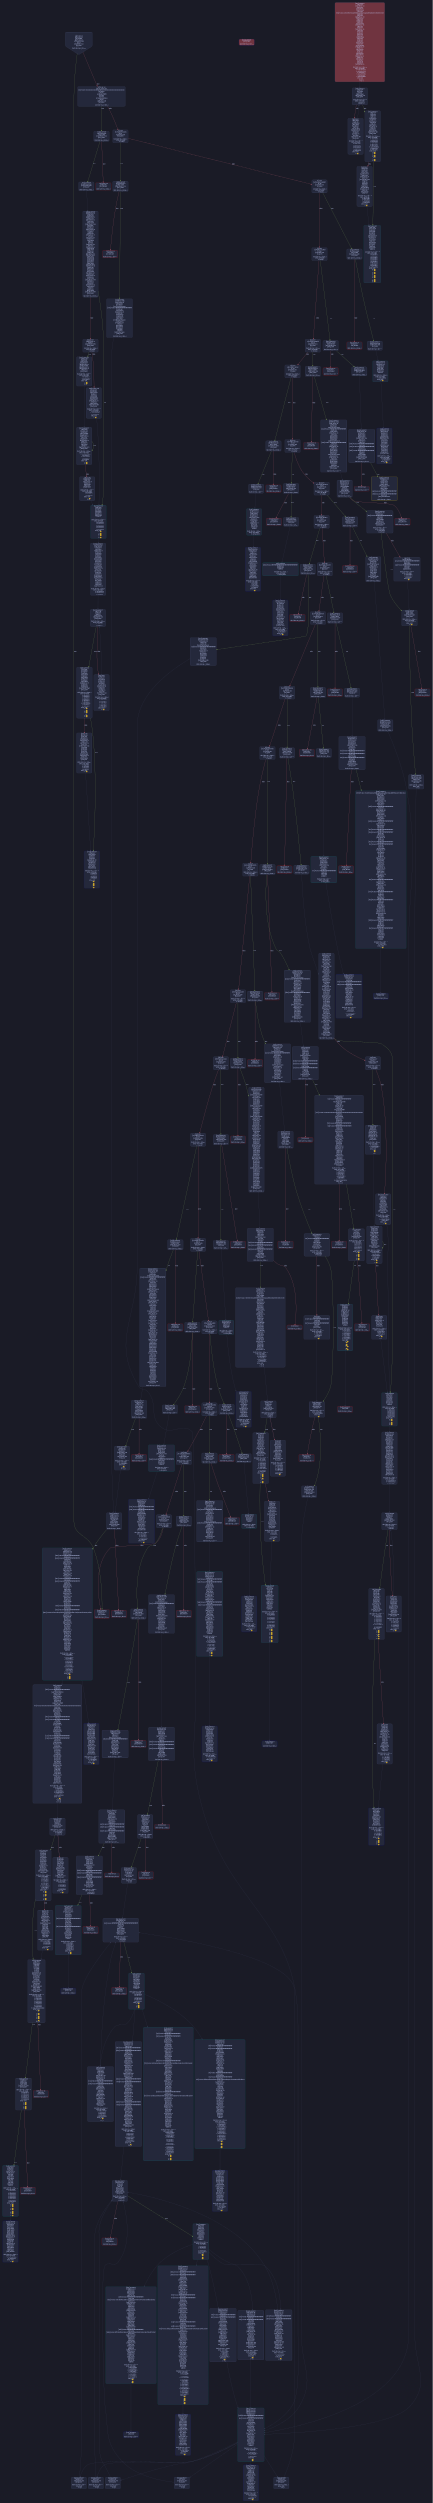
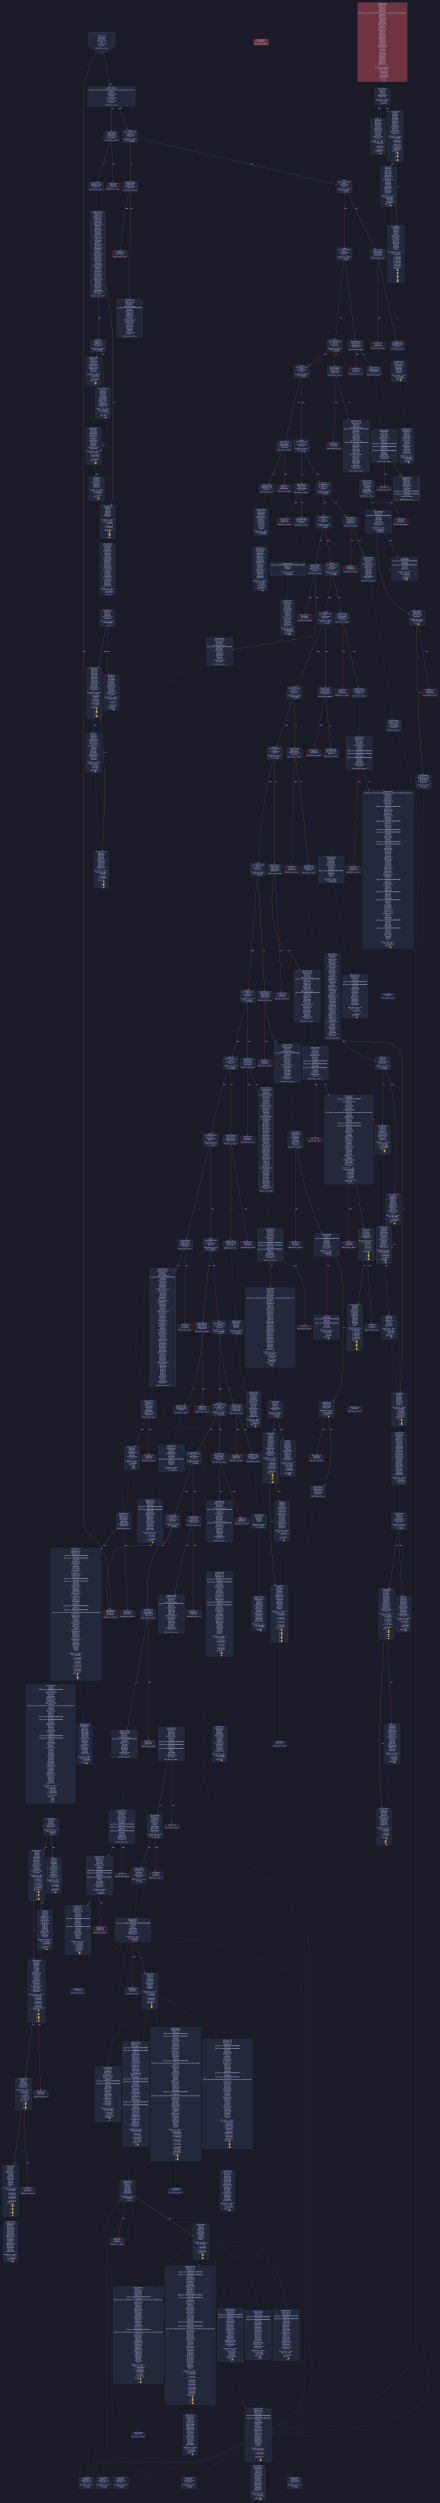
none -> (176, 2191)
